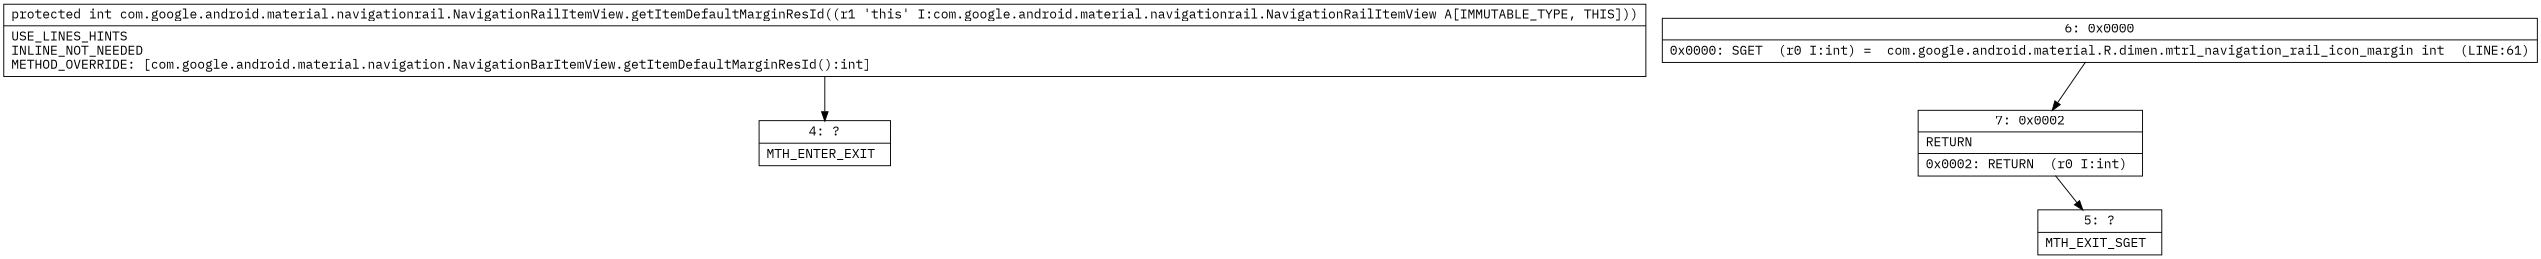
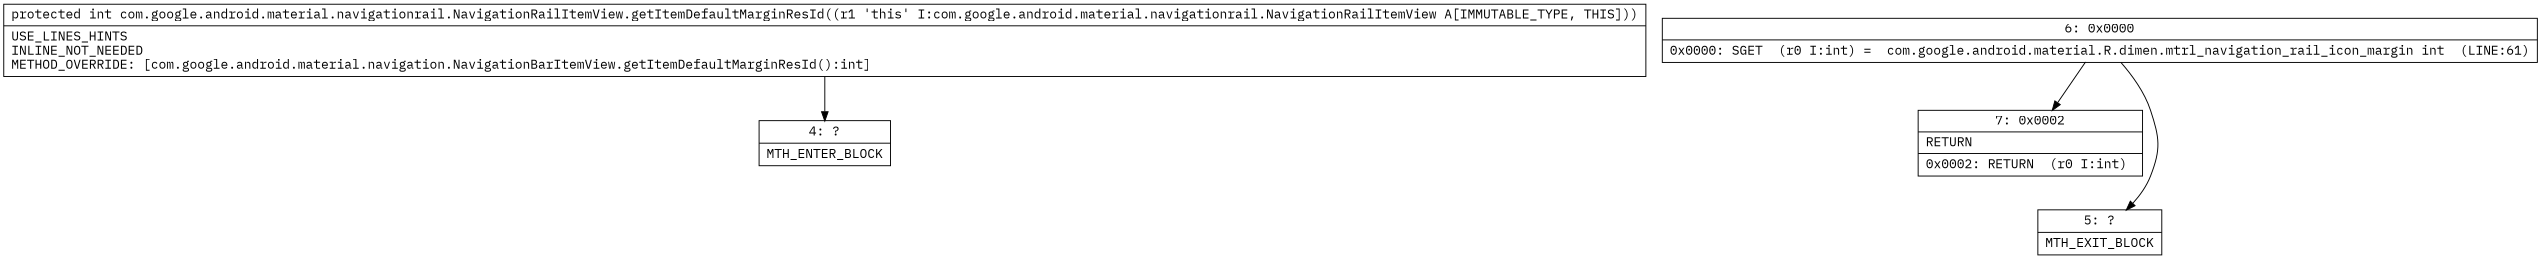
(821, 154) -> (825, 154)
(2066, 189) -> (2156, 131)
(2096, 243) -> (2100, 243)
